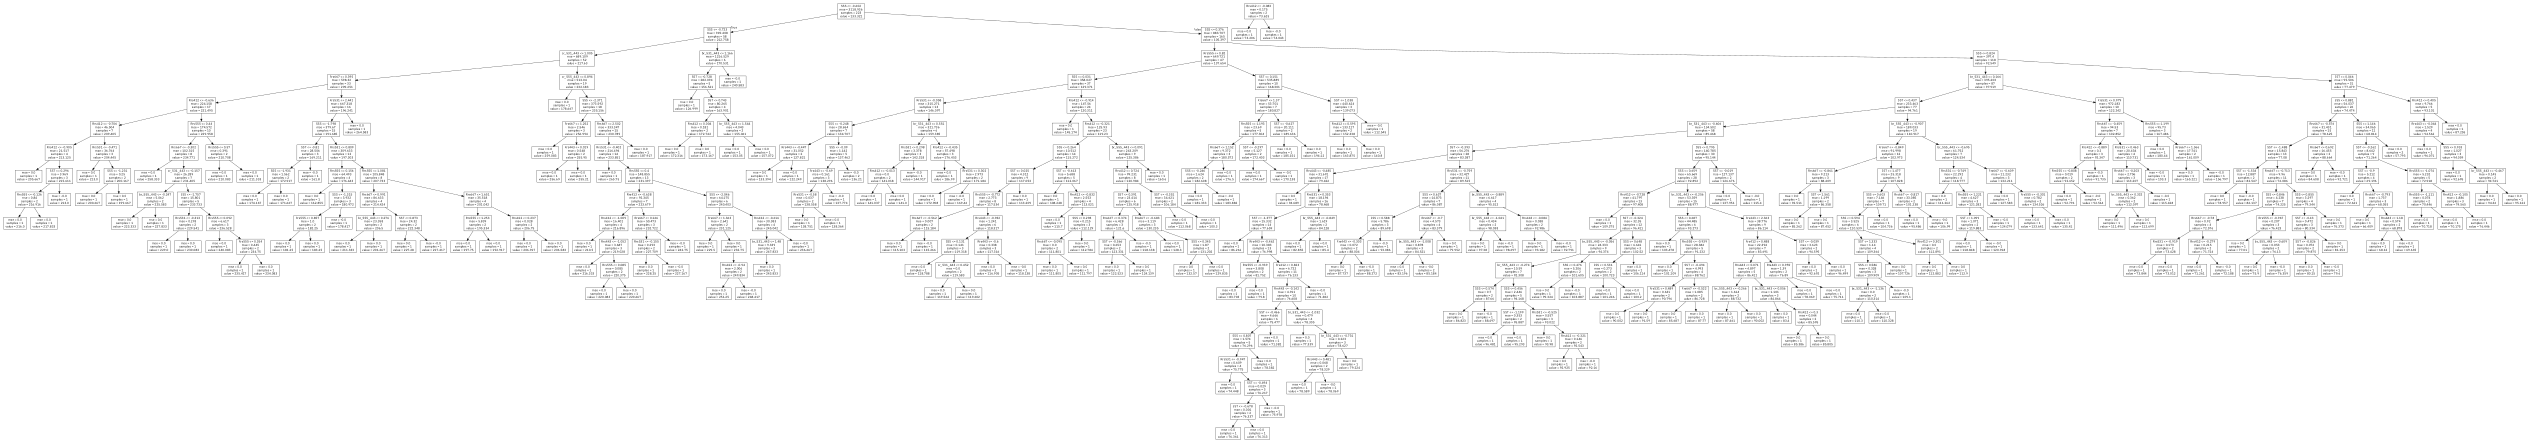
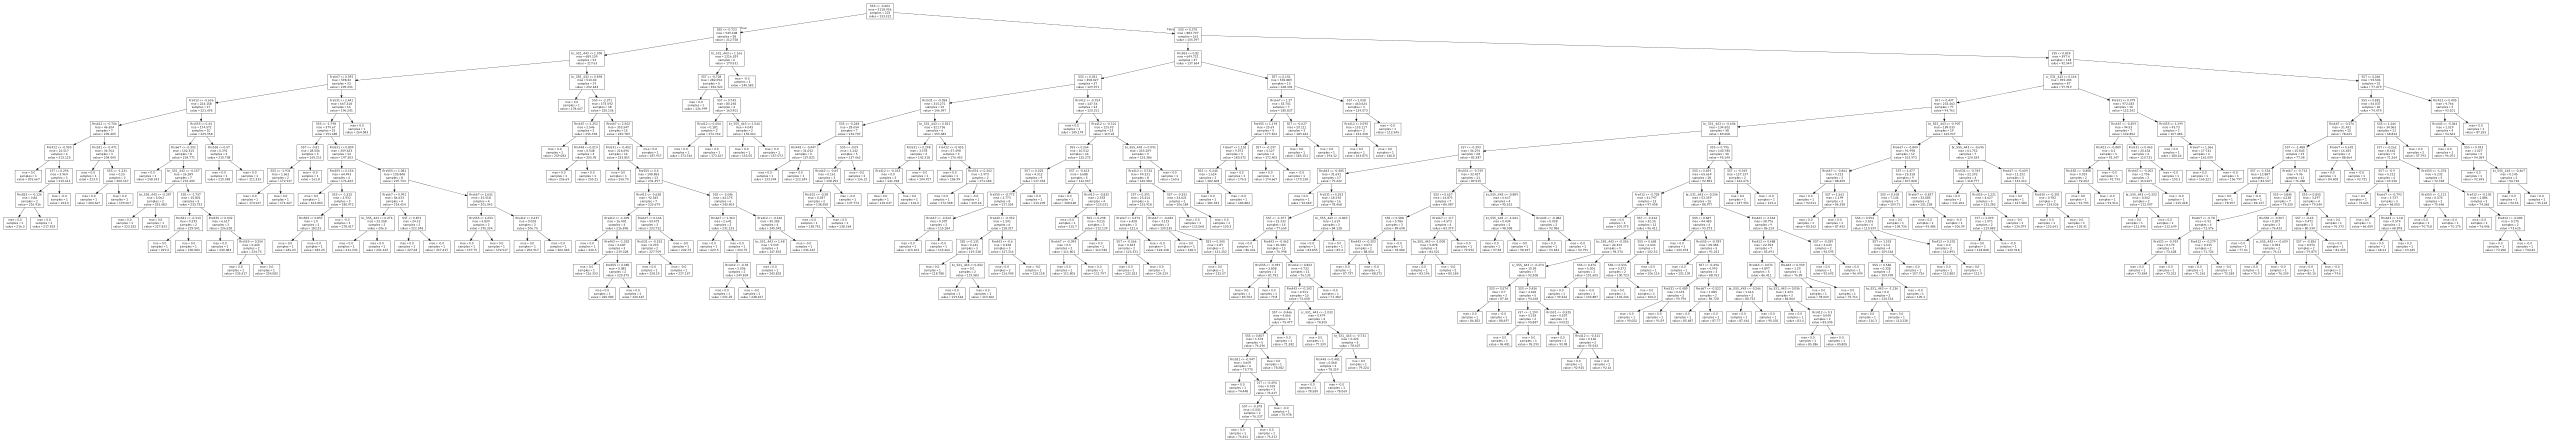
none -> (2494, 211)
(1216, 270) -> none
